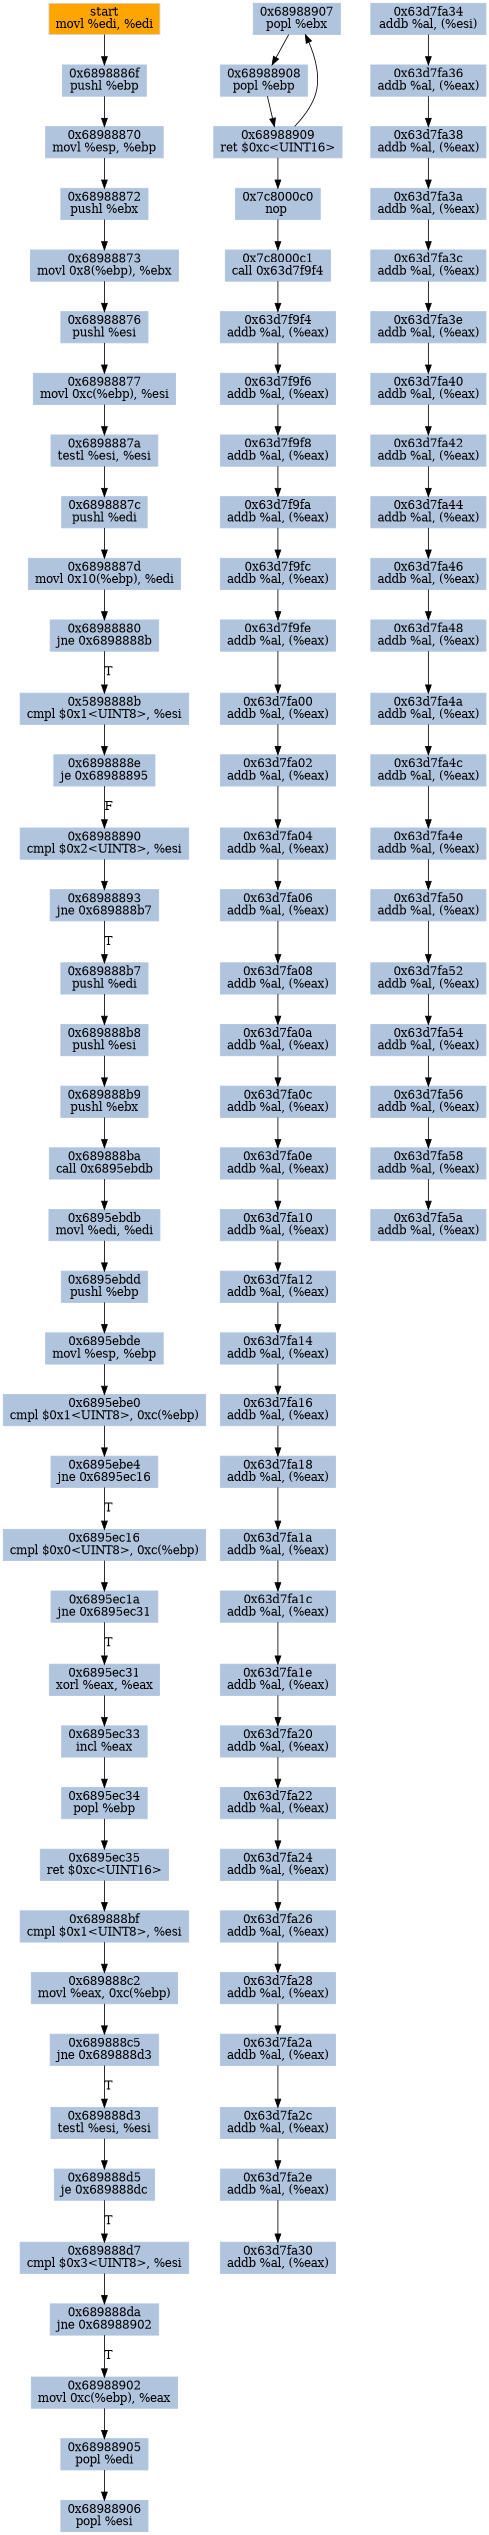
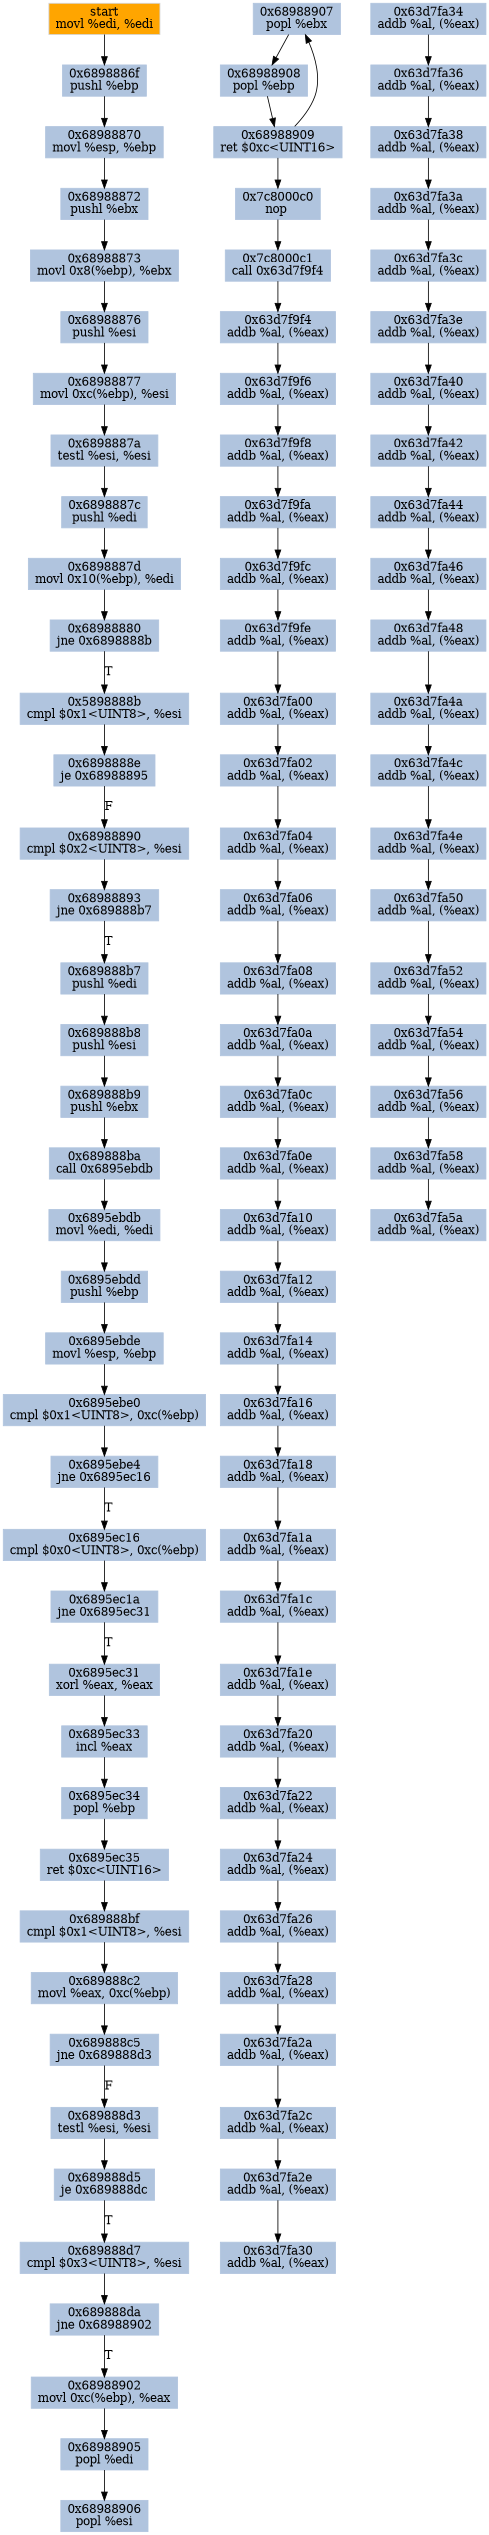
(428, 19) -> (428, 19)
(109, 2086) -> (109, 2086)
